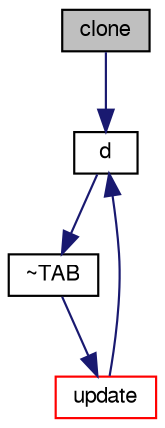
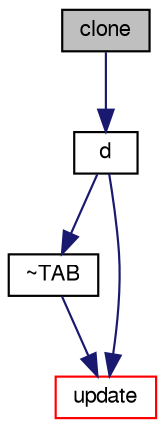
(119, 286) -> (119, 264)
